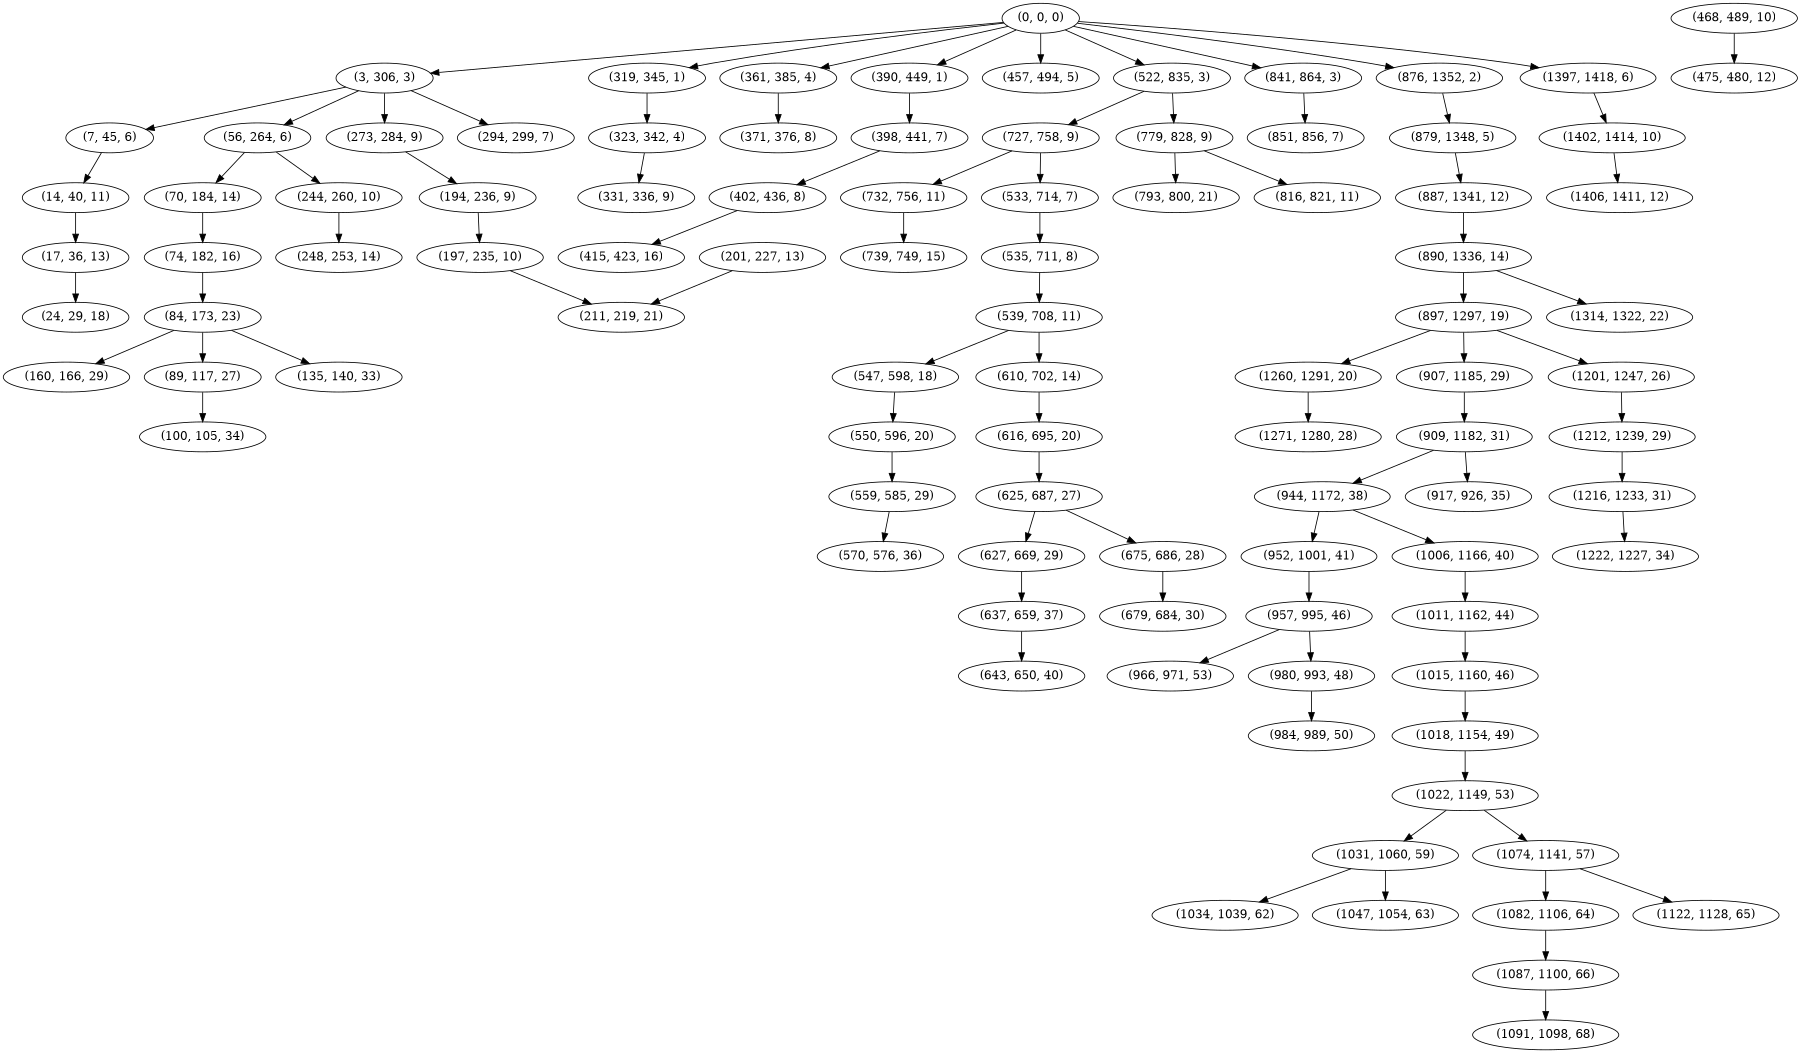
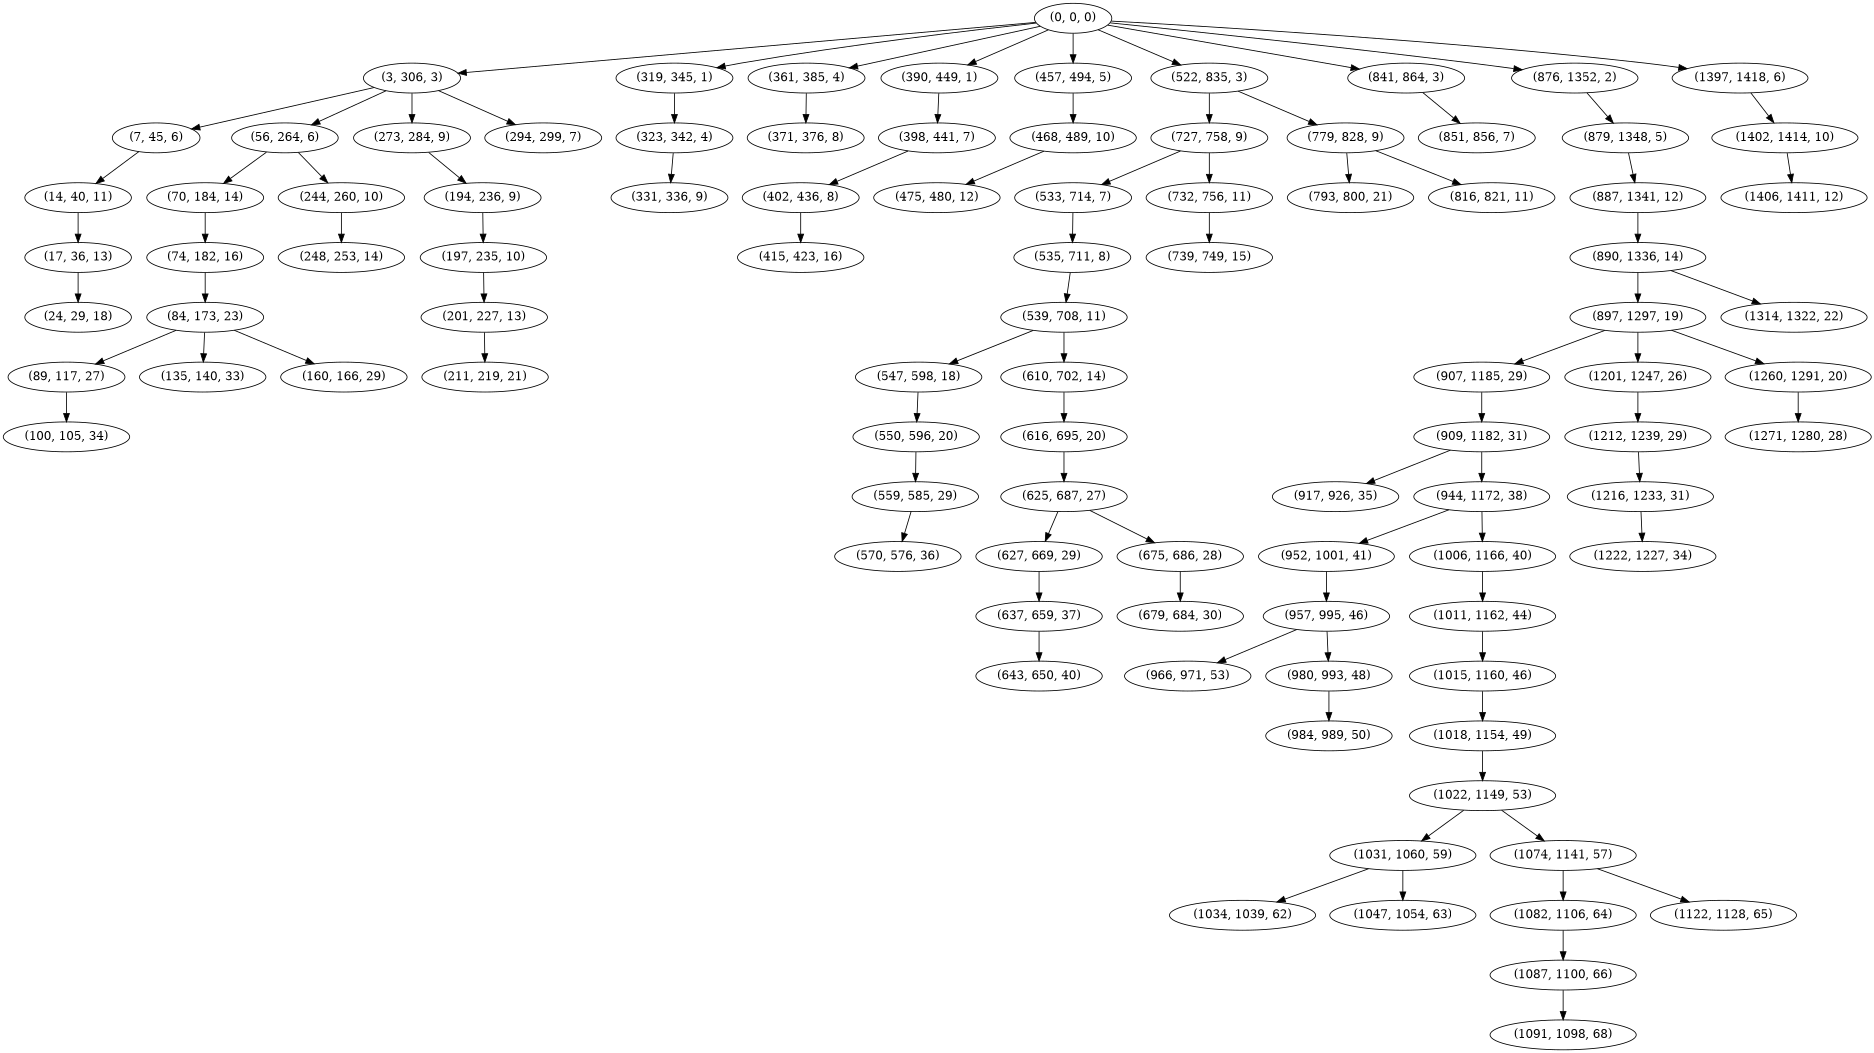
none -> (1073, 104)
(547, 286) -> (484, 283)
